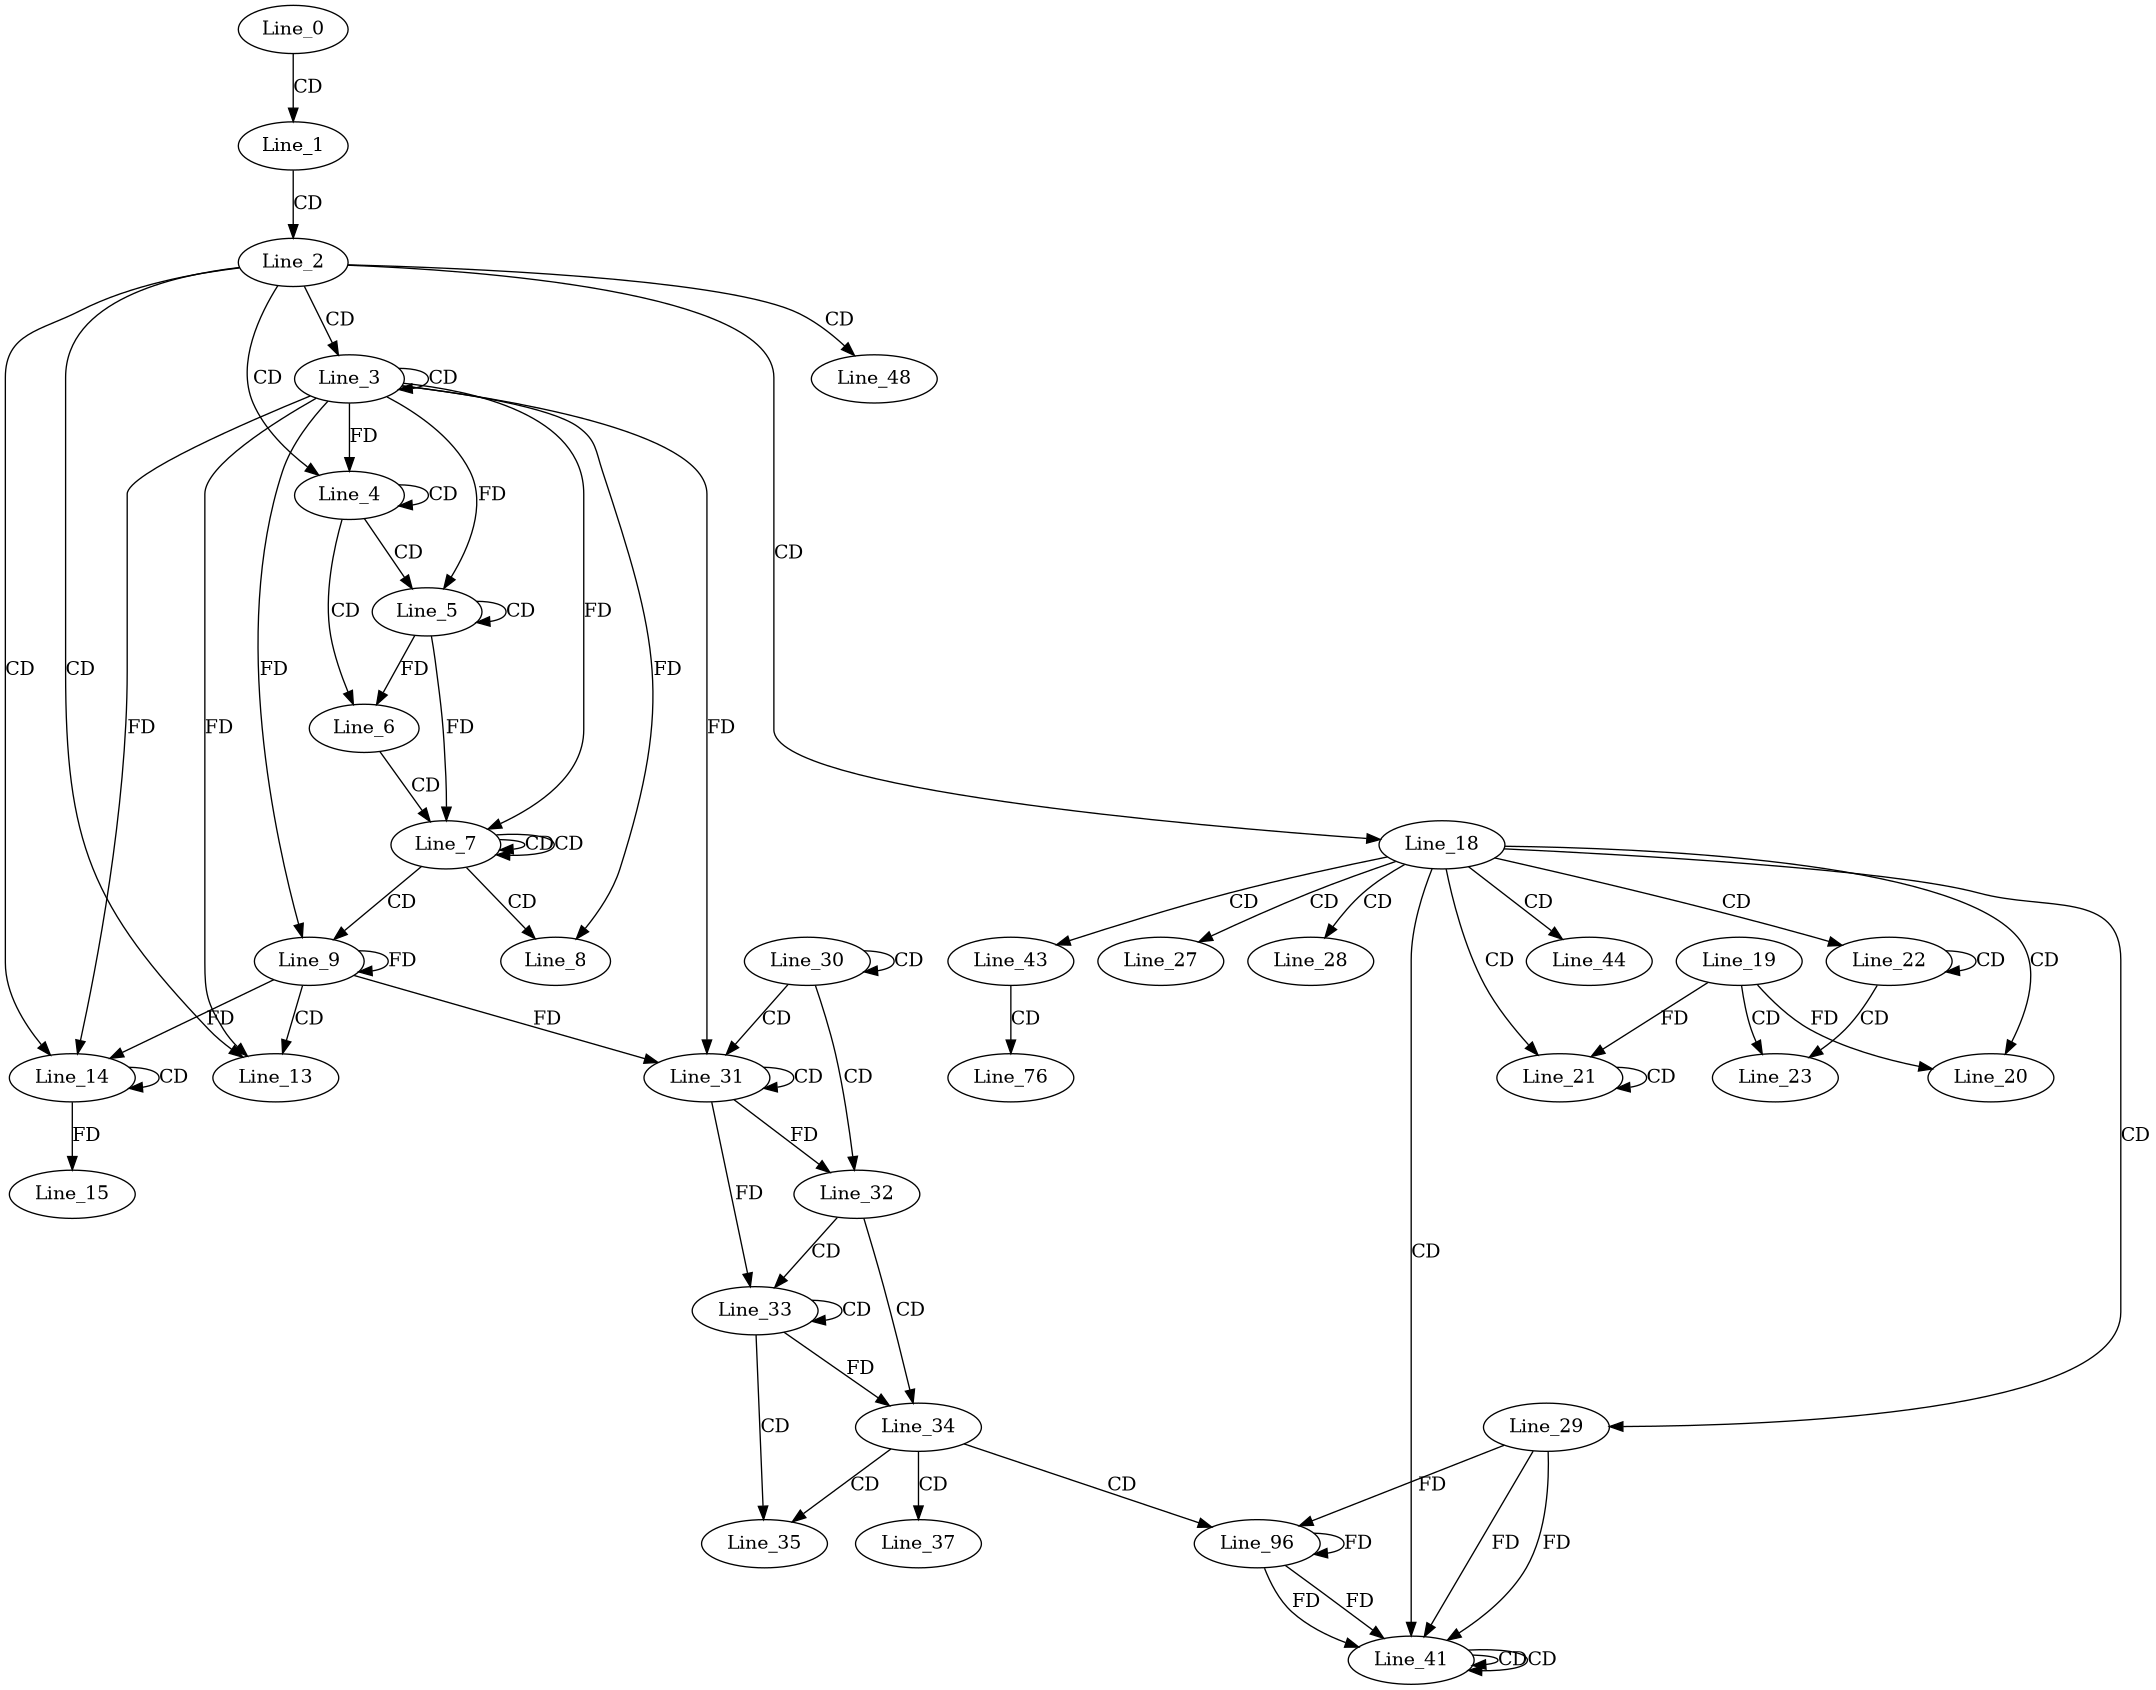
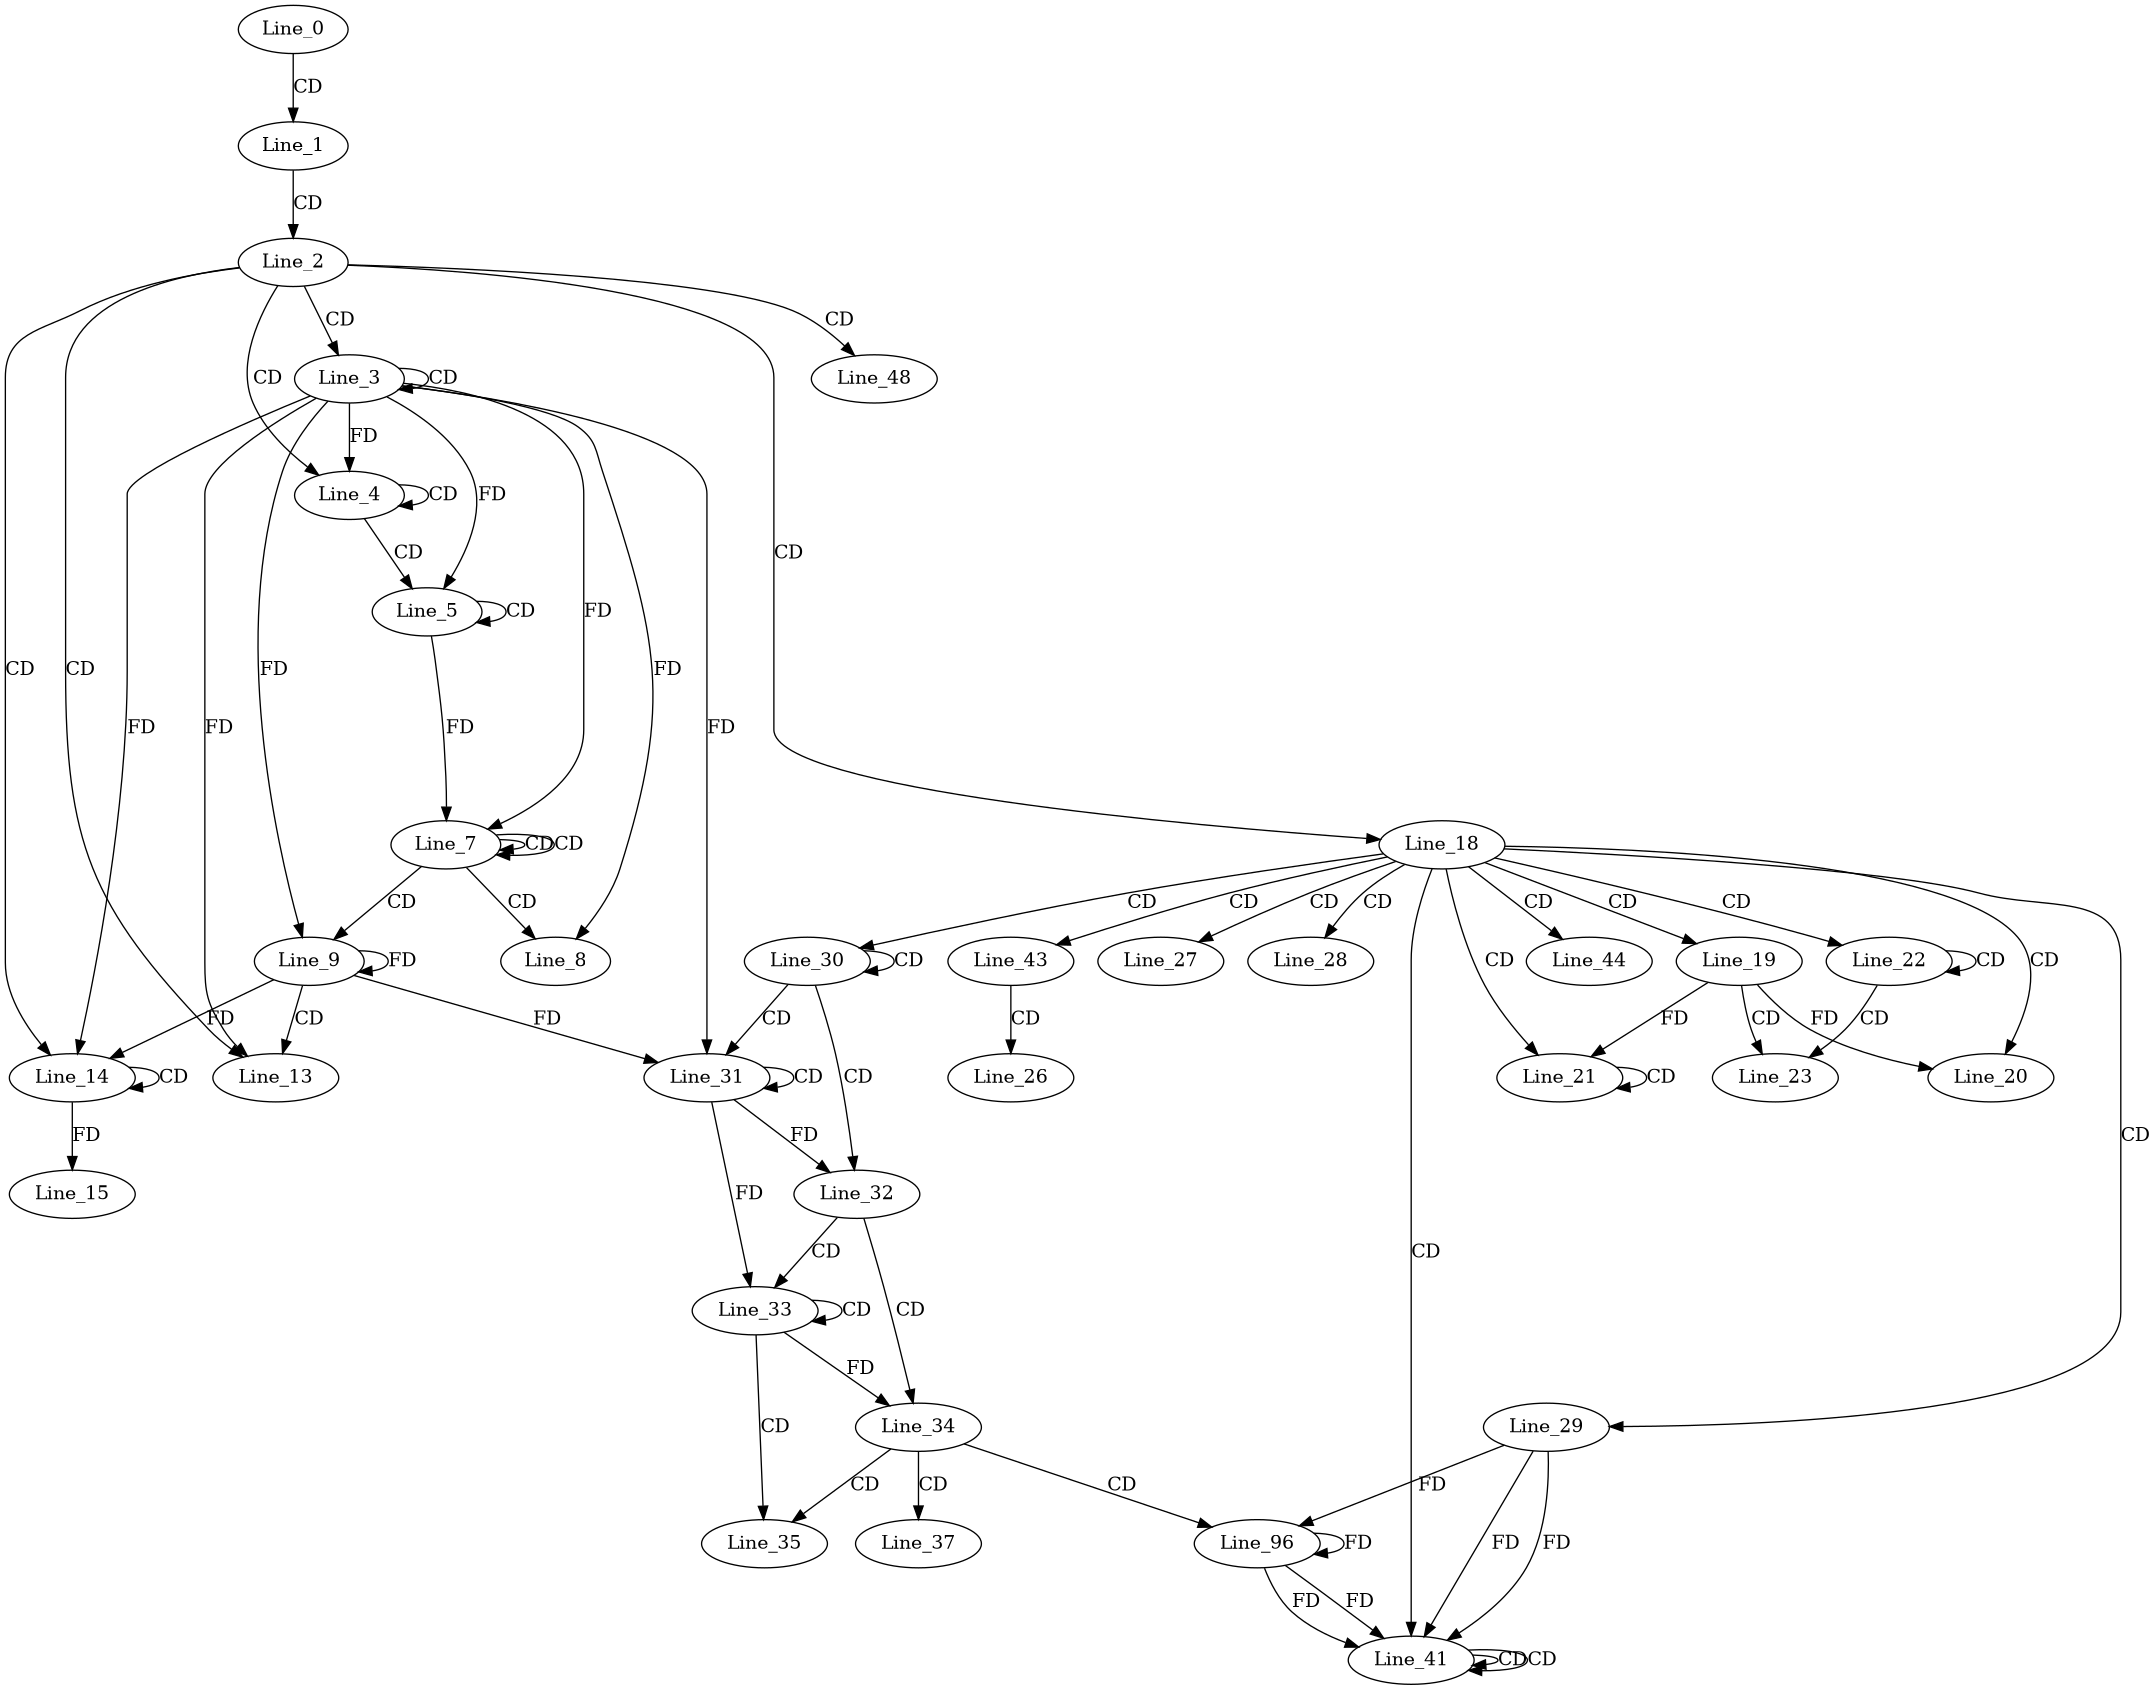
(364, 728) -> none
none -> (1127, 893)
none -> (1584, 901)
(1011, 1078) -> (1011, 1078)
